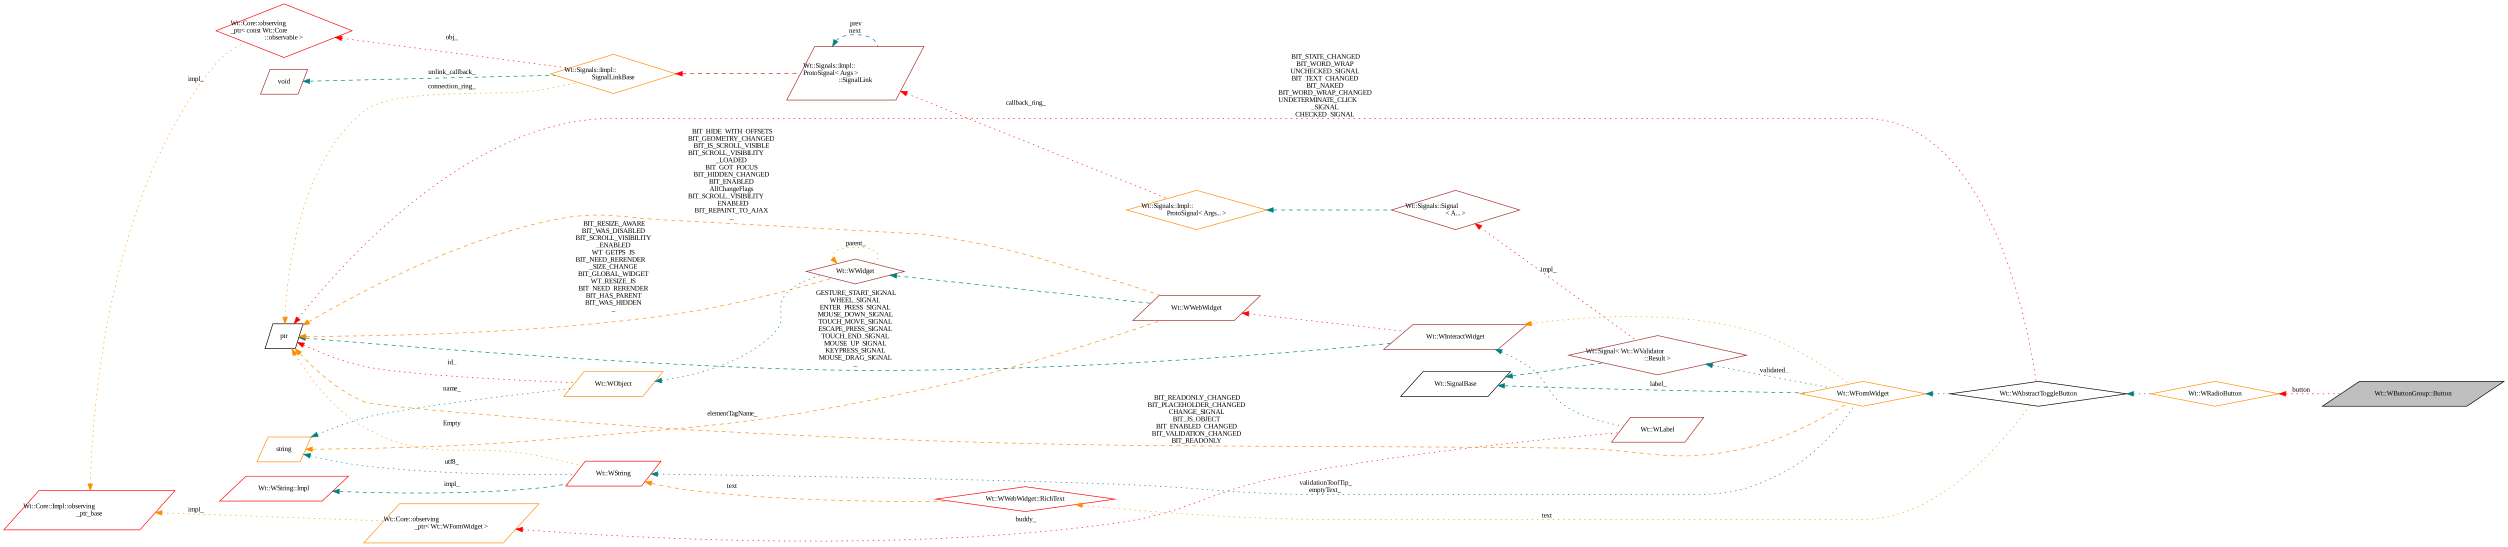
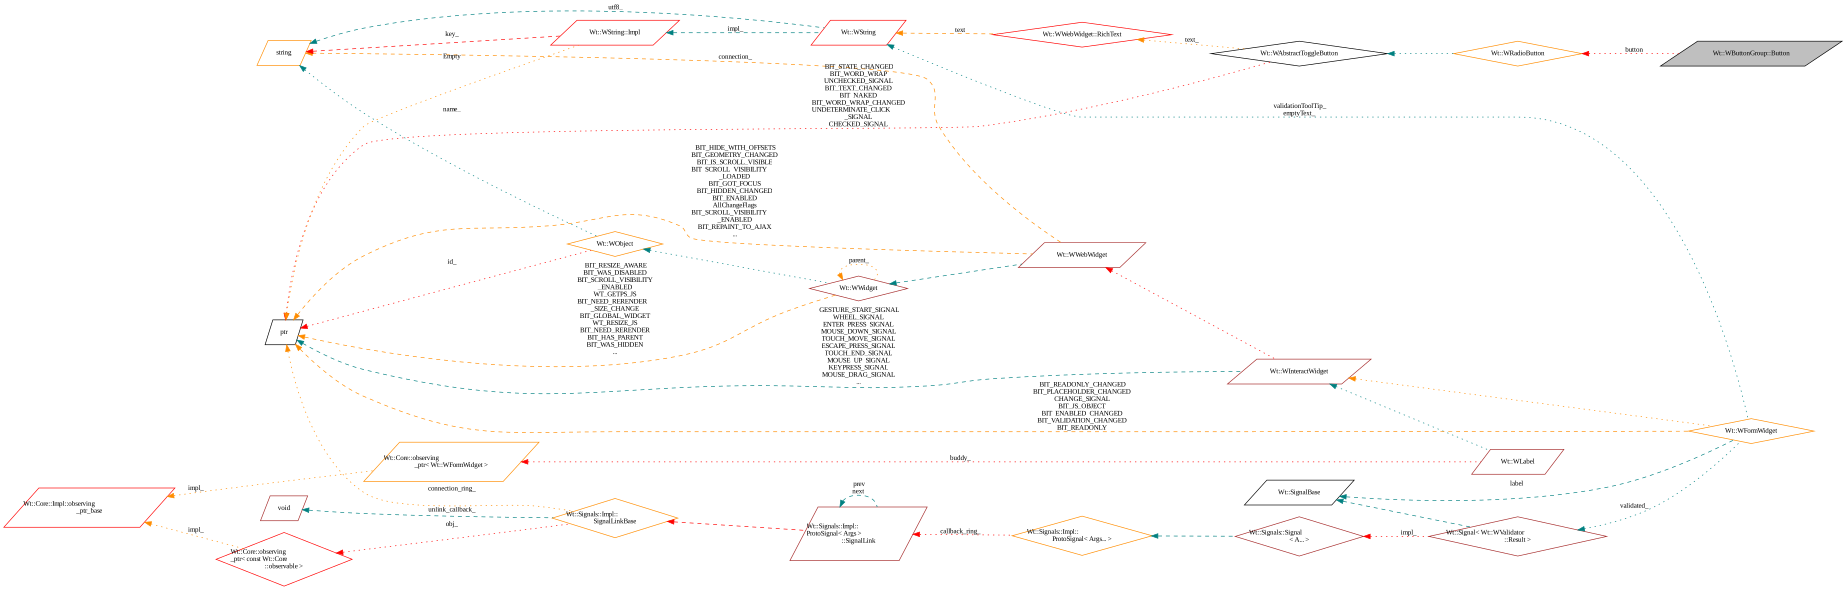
none -> (437, 44)
(613, 384) -> (615, 244)
(1941, 394) -> none
(731, 414) -> (735, 57)
(398, 442) -> (365, 126)
(442, 472) -> (569, 11)
